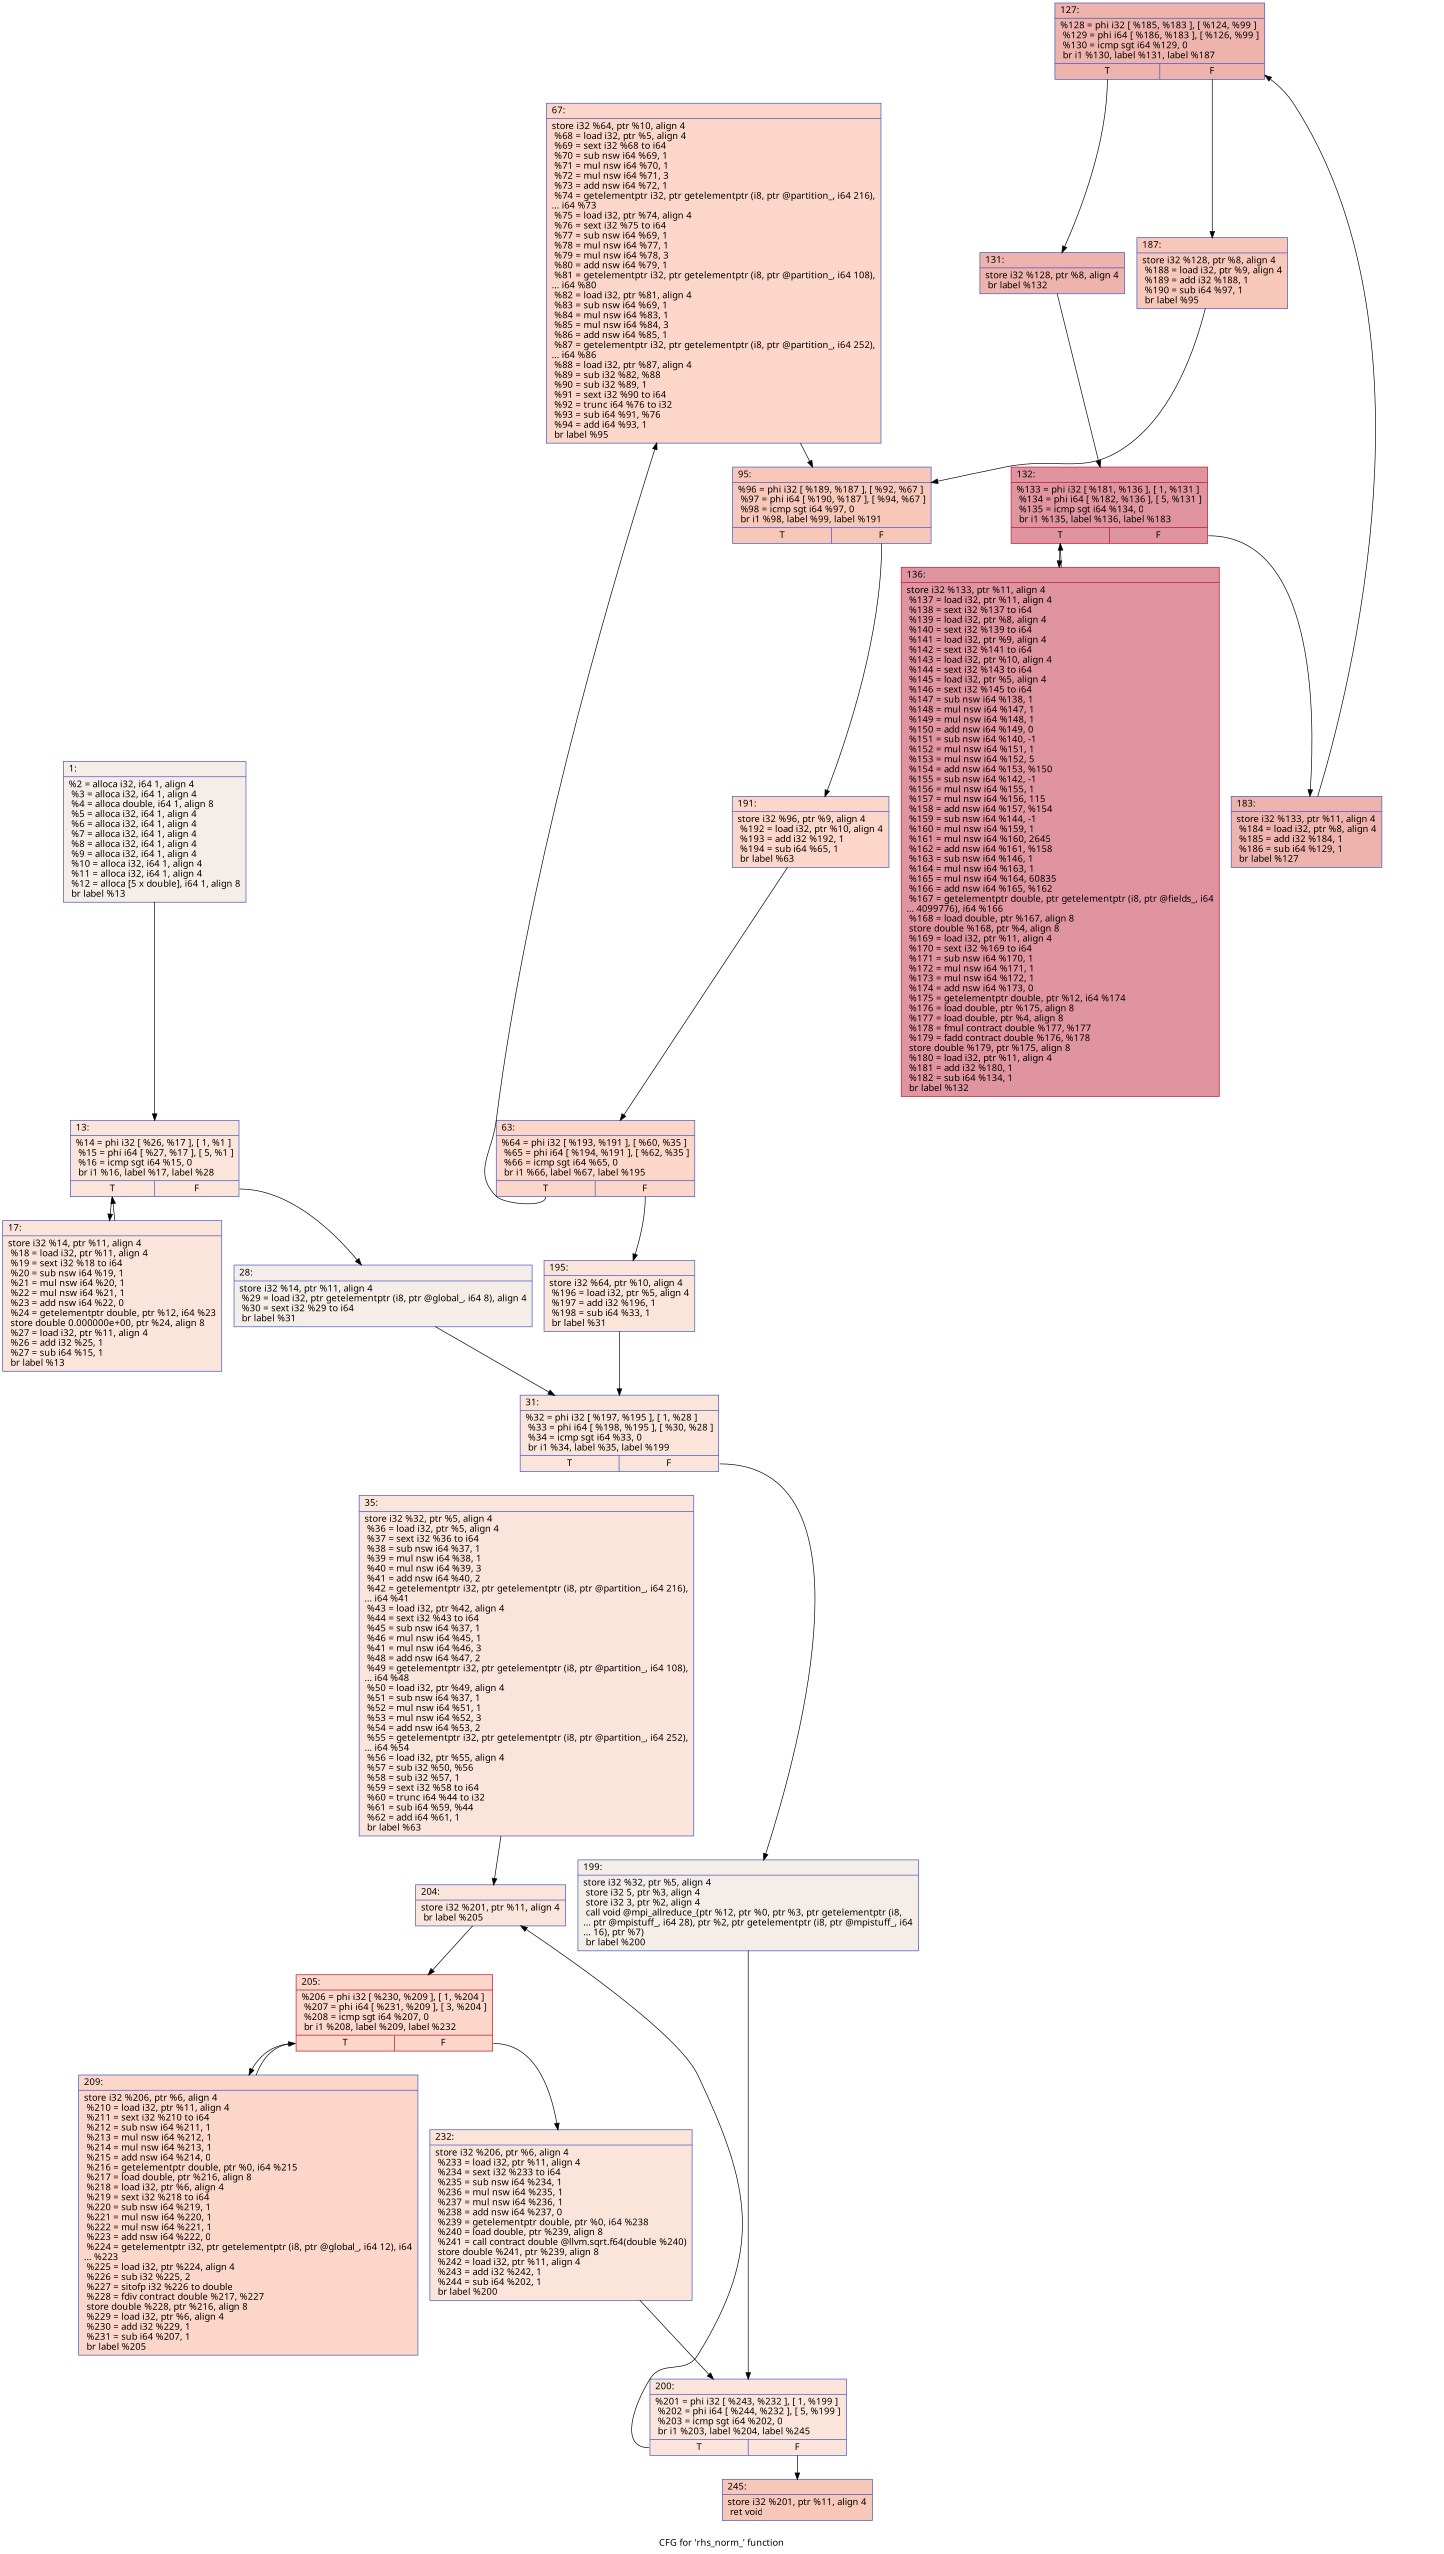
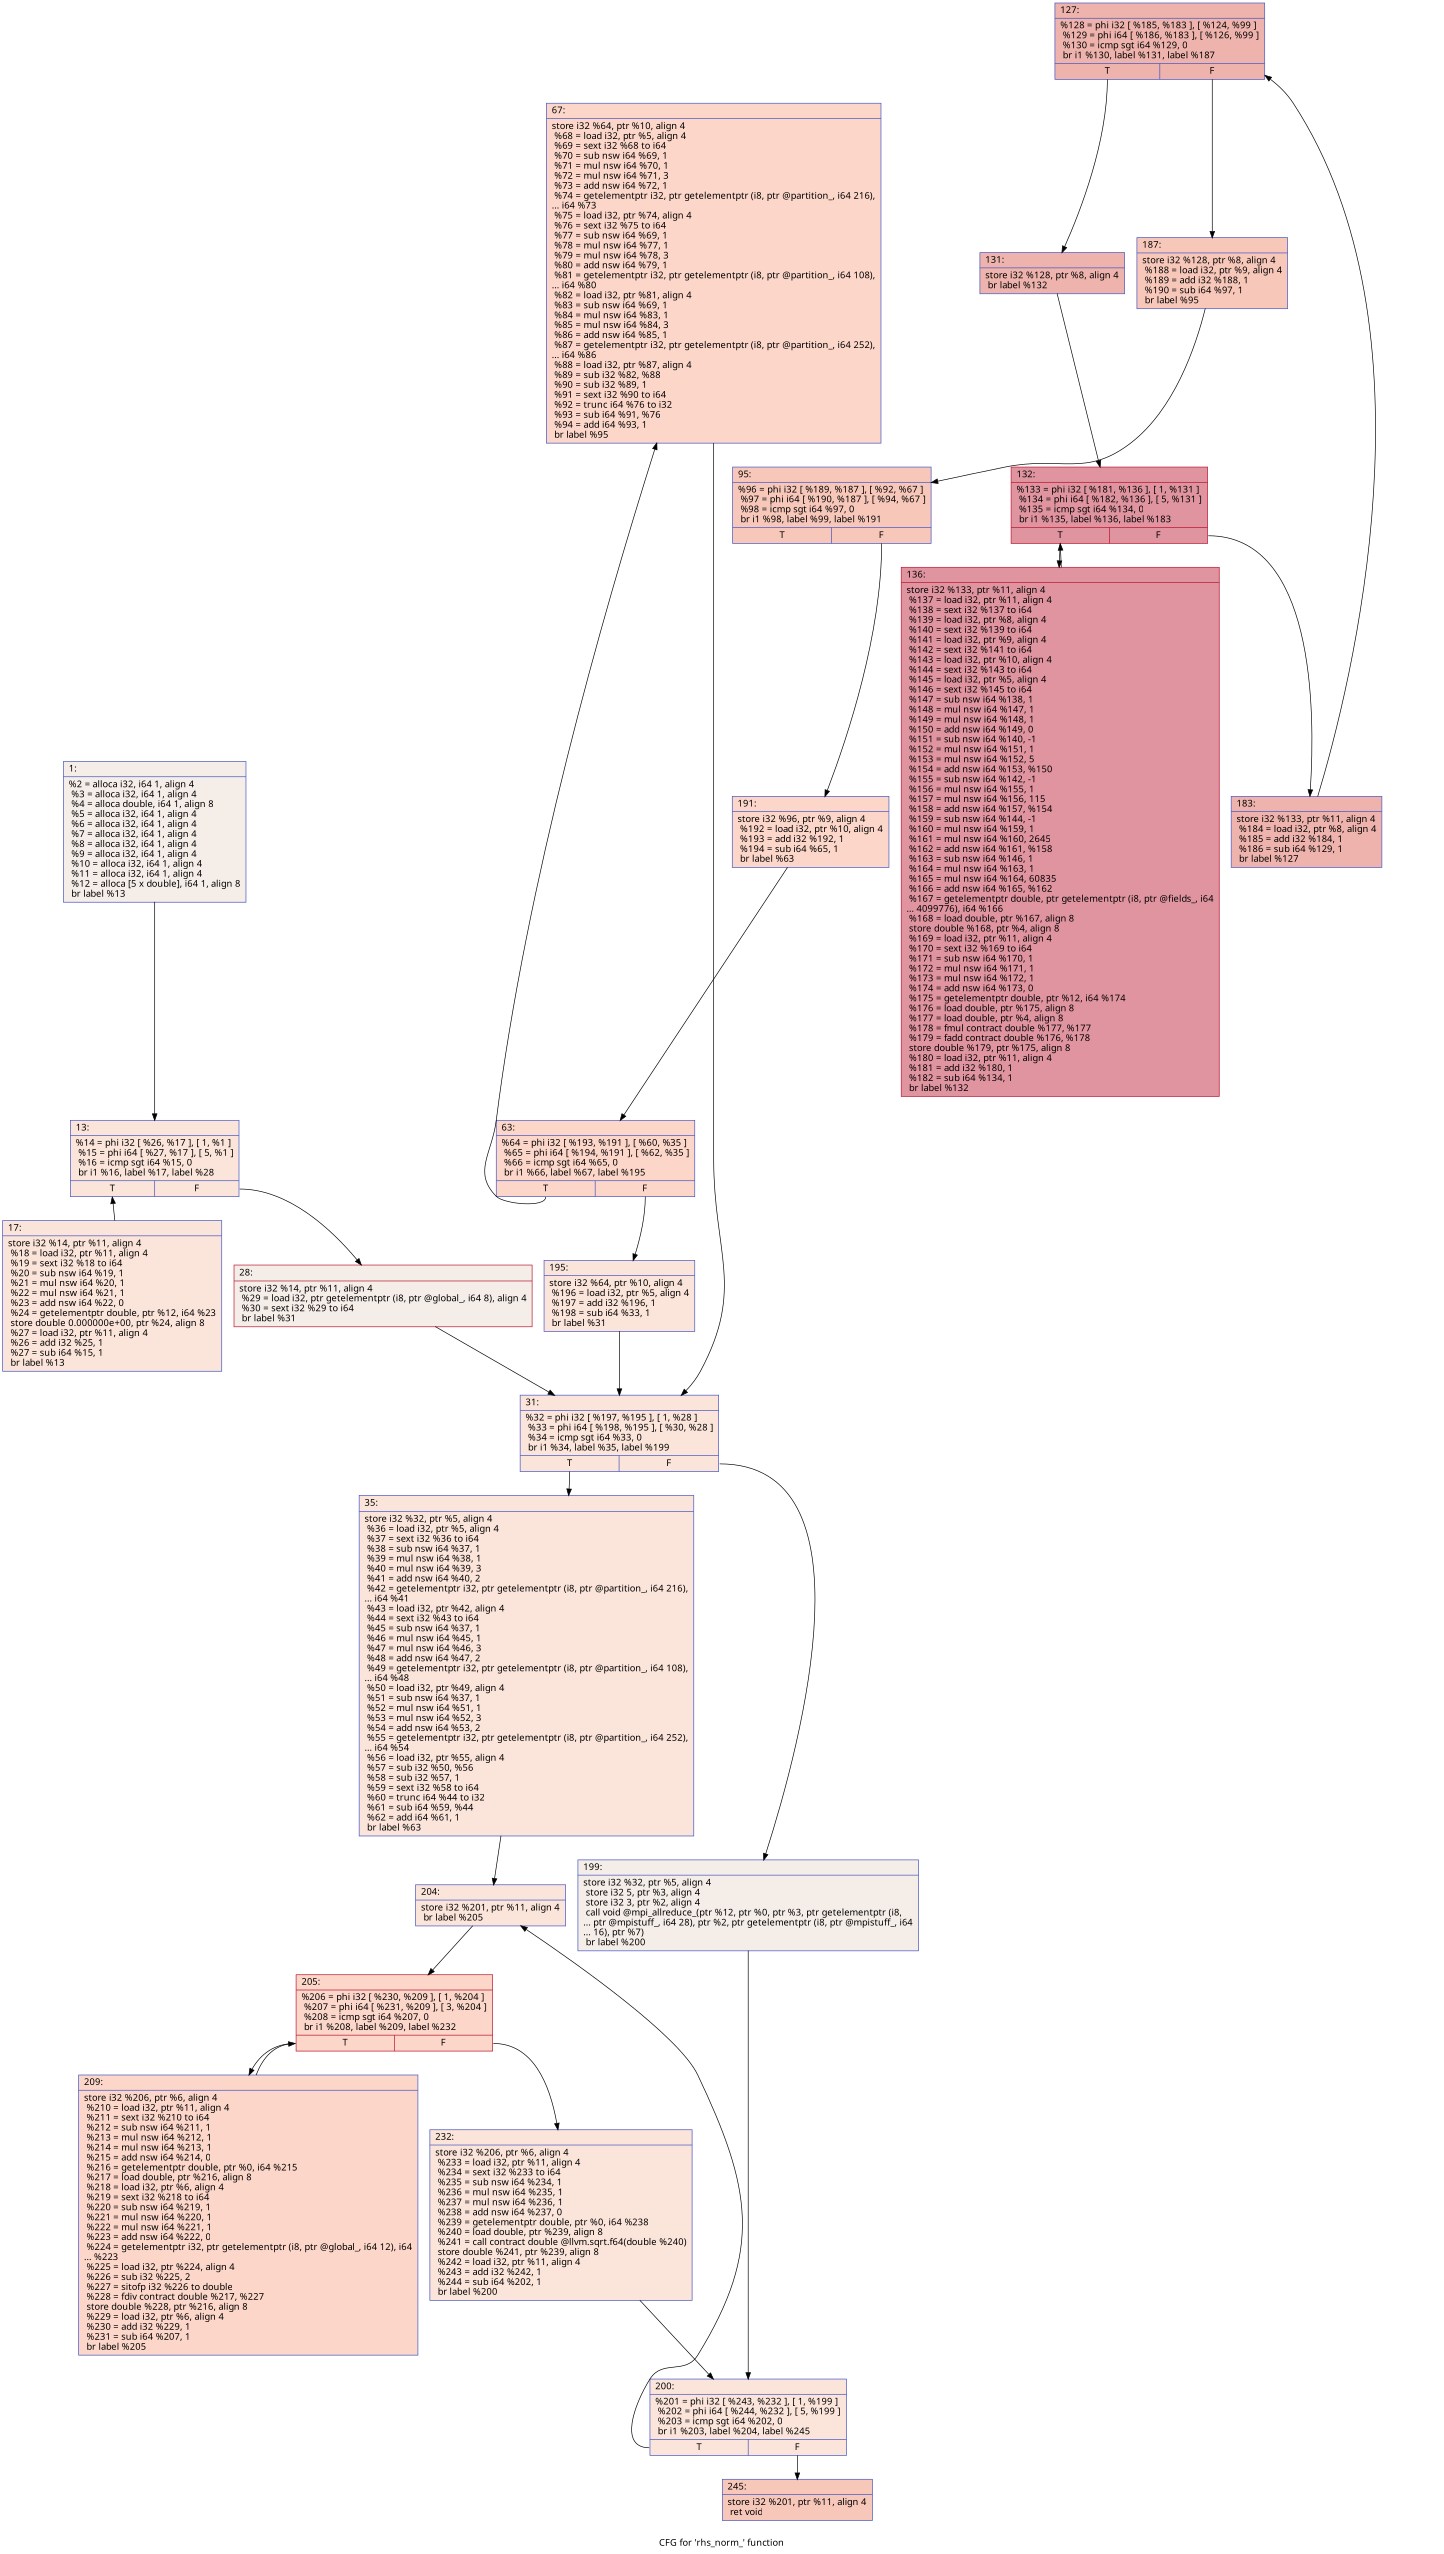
(805, 452) -> (714, 922)
(111, 1205) -> none
(383, 1296) -> (383, 1296)
none -> (569, 1480)
(423, 1648) -> (423, 1648)
